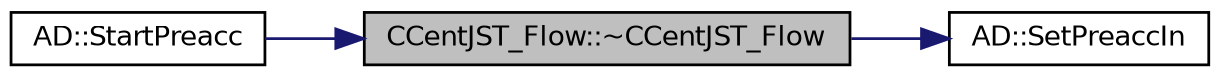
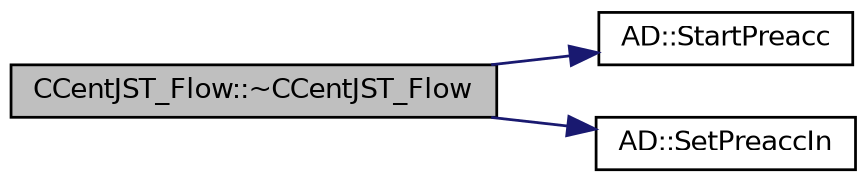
(300, 39) -> (531, 60)
